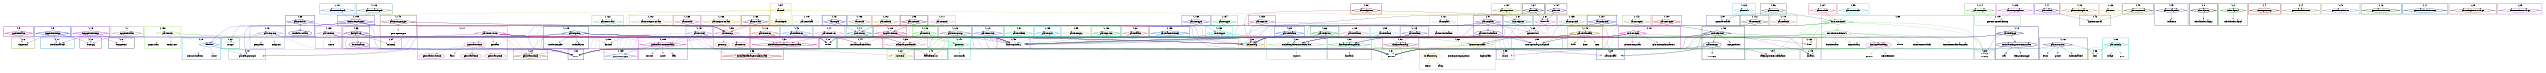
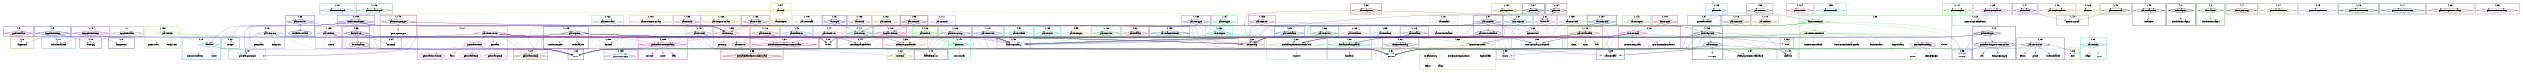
(1667, 22) -> (1665, 22)
(1734, 45) -> none
